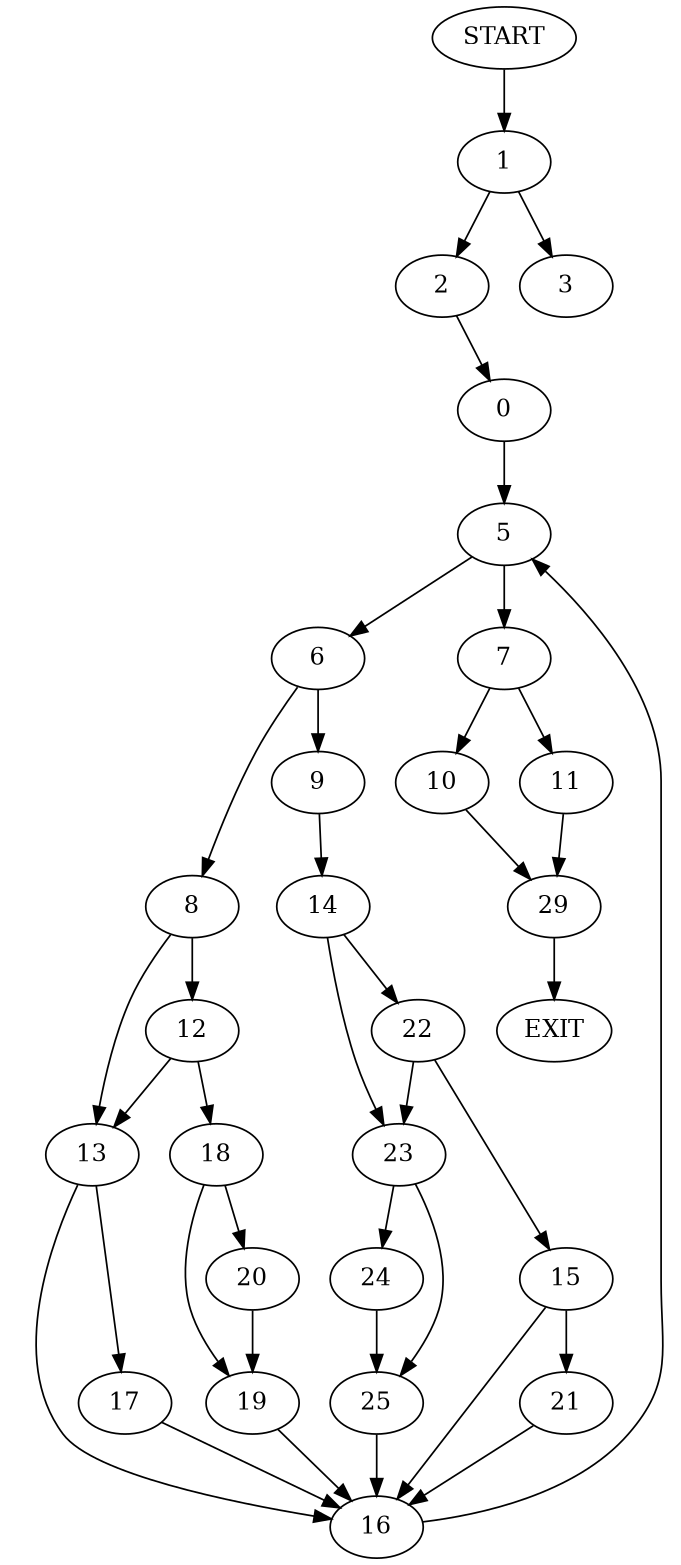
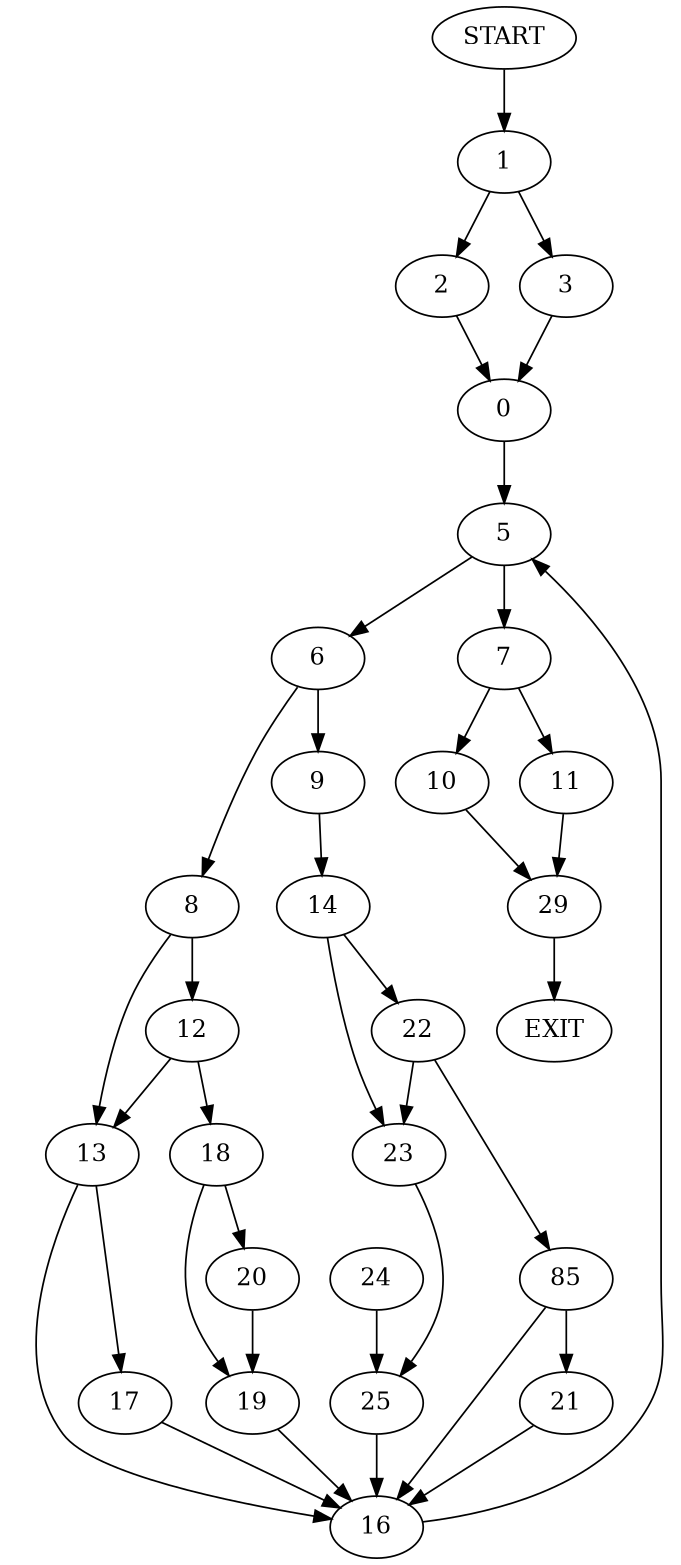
none -> (539, 340)
(390, 1208) -> none
(566, 1279) -> (566, 1279)
